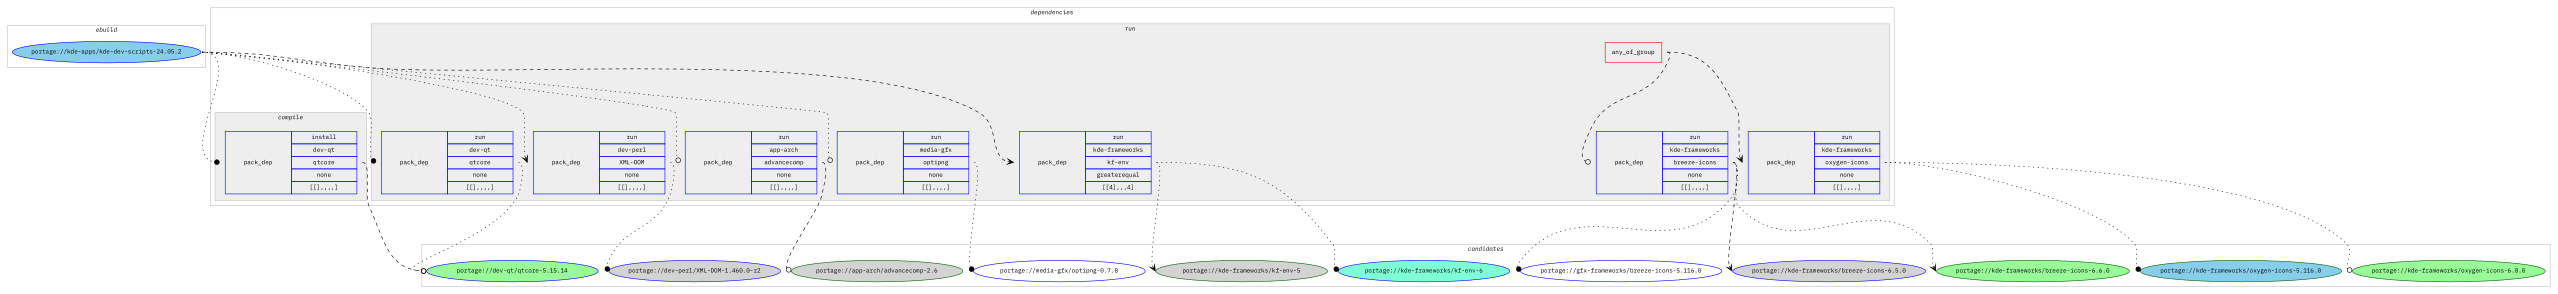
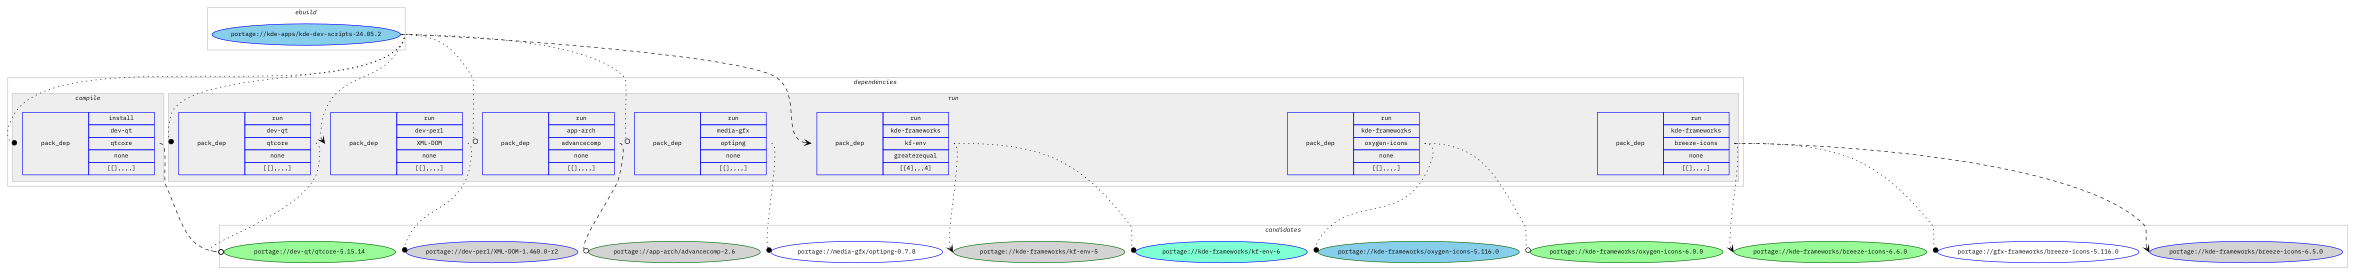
(1633, 52) -> none
(512, 271) -> (310, 252)
